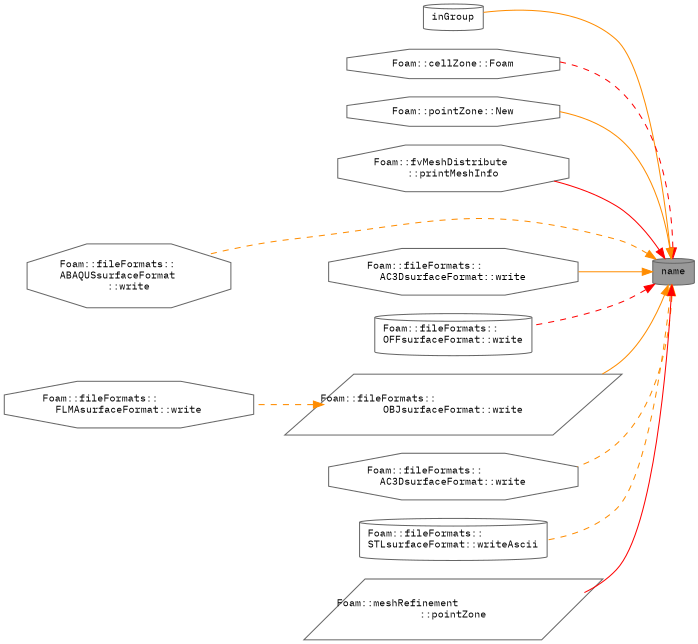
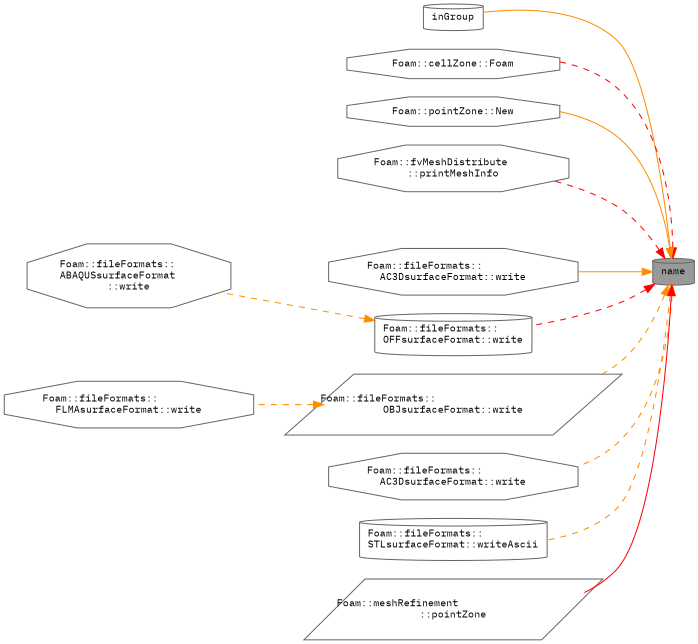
(614, 205) -> (614, 205)
(428, 222) -> (292, 305)
(640, 340) -> (640, 340)
